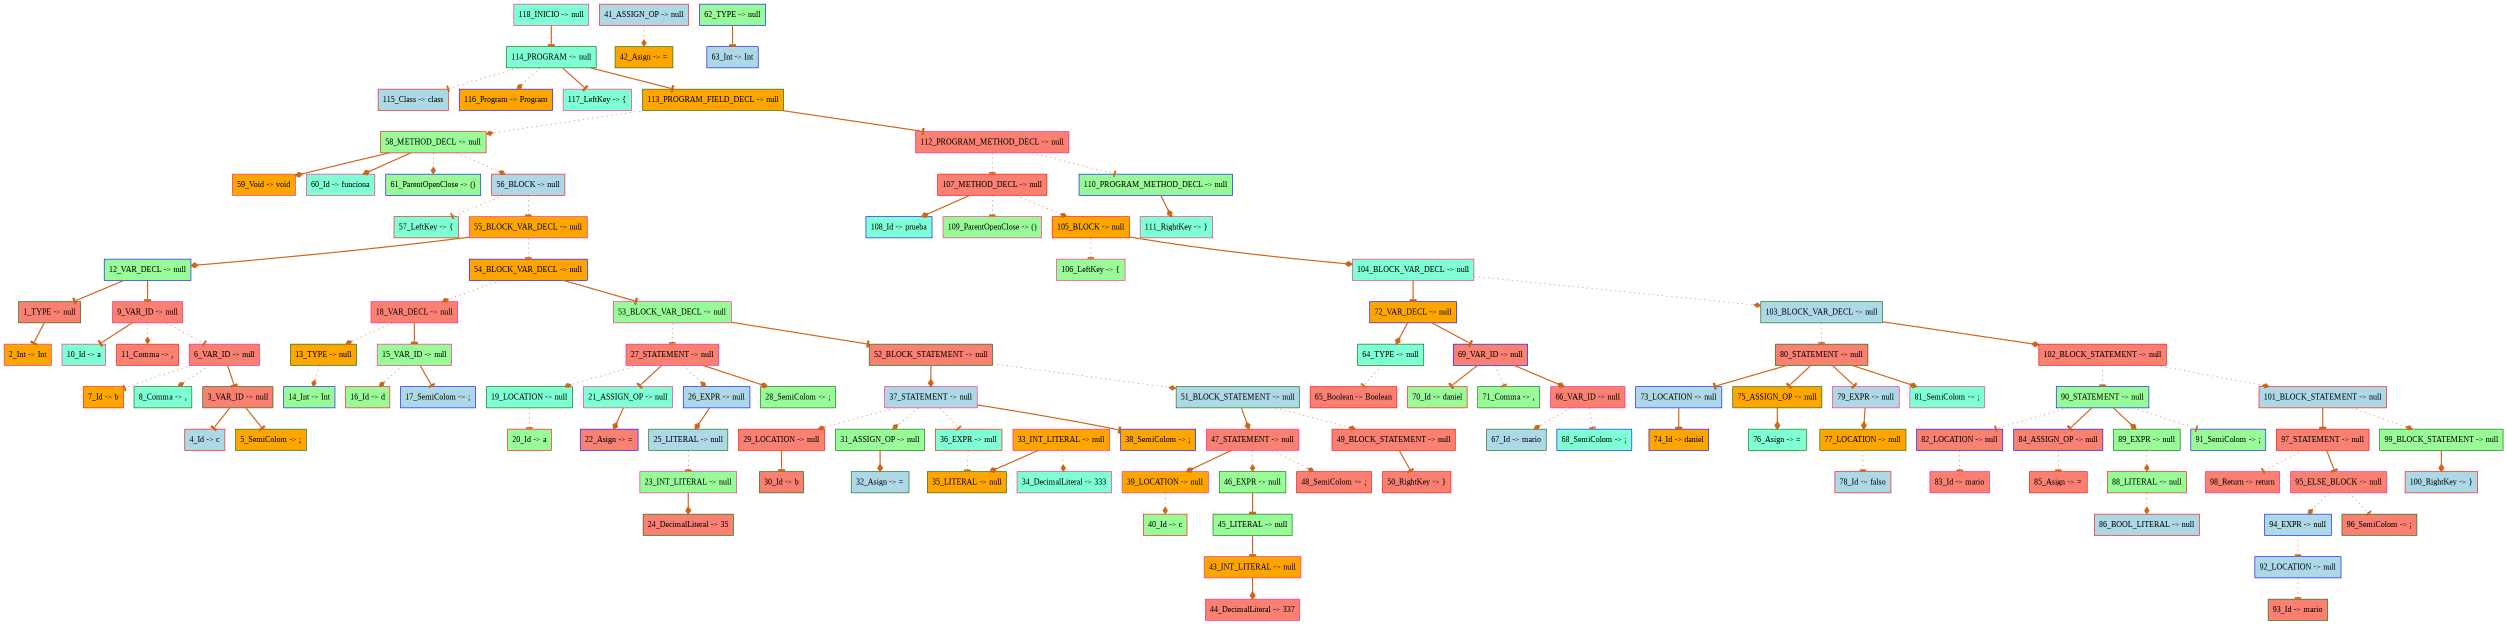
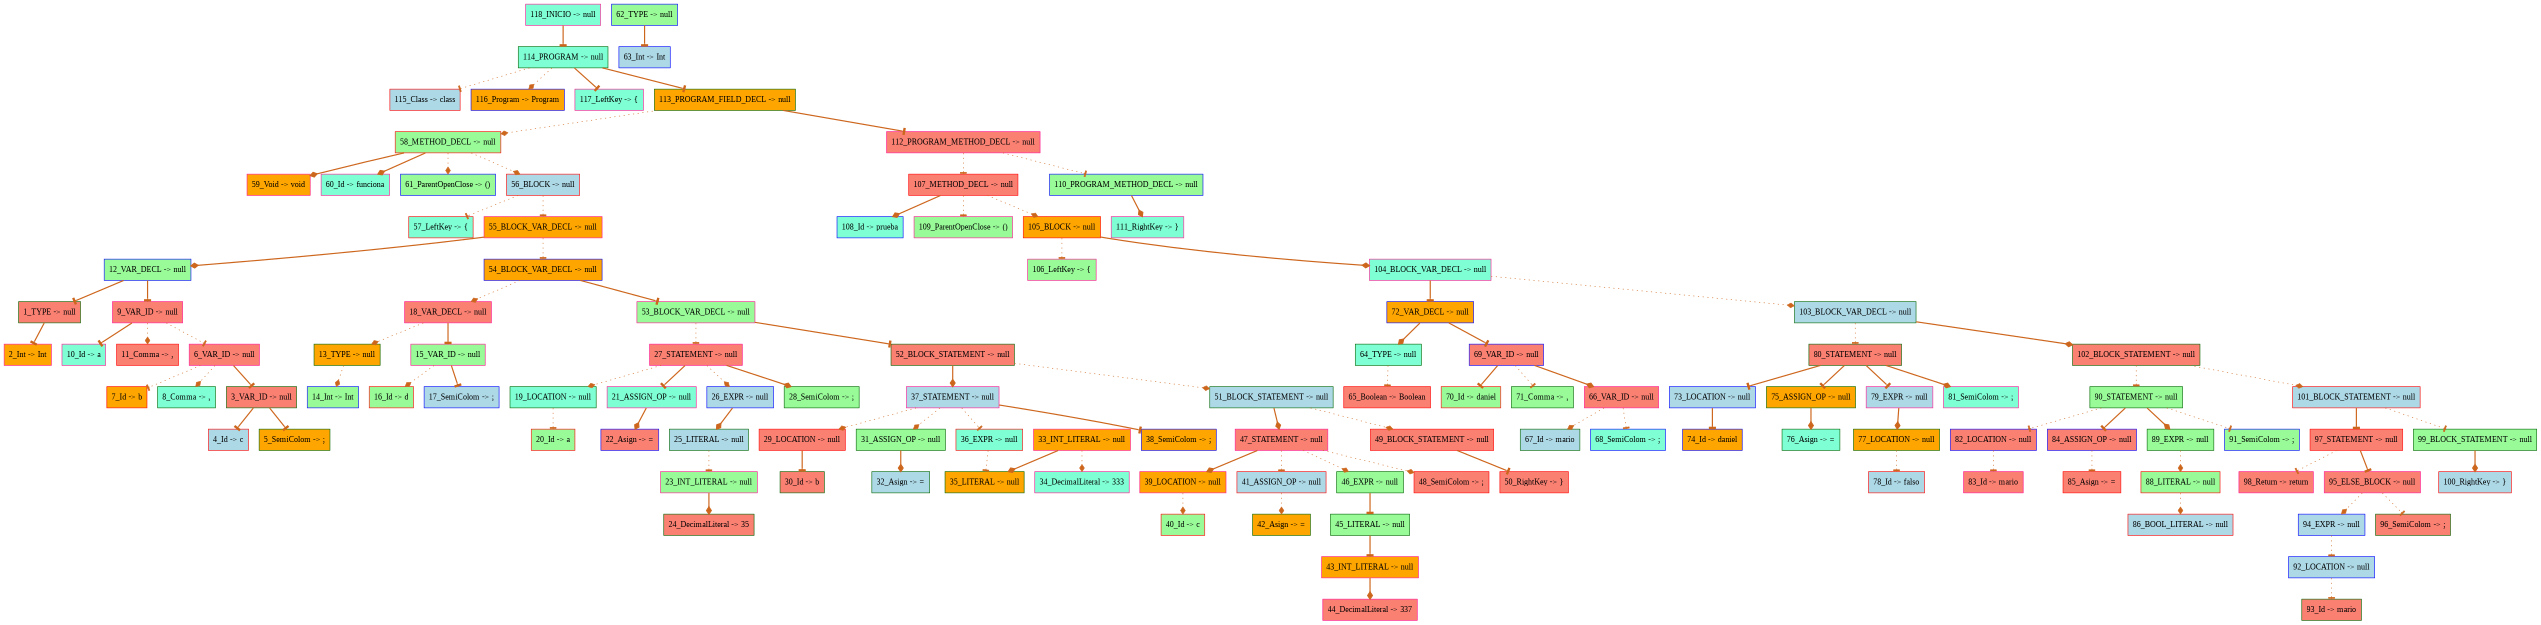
(2103, 355) -> (2136, 355)
(2103, 397) -> (2136, 397)
(2379, 417) -> (2414, 418)
none -> (1281, 460)
